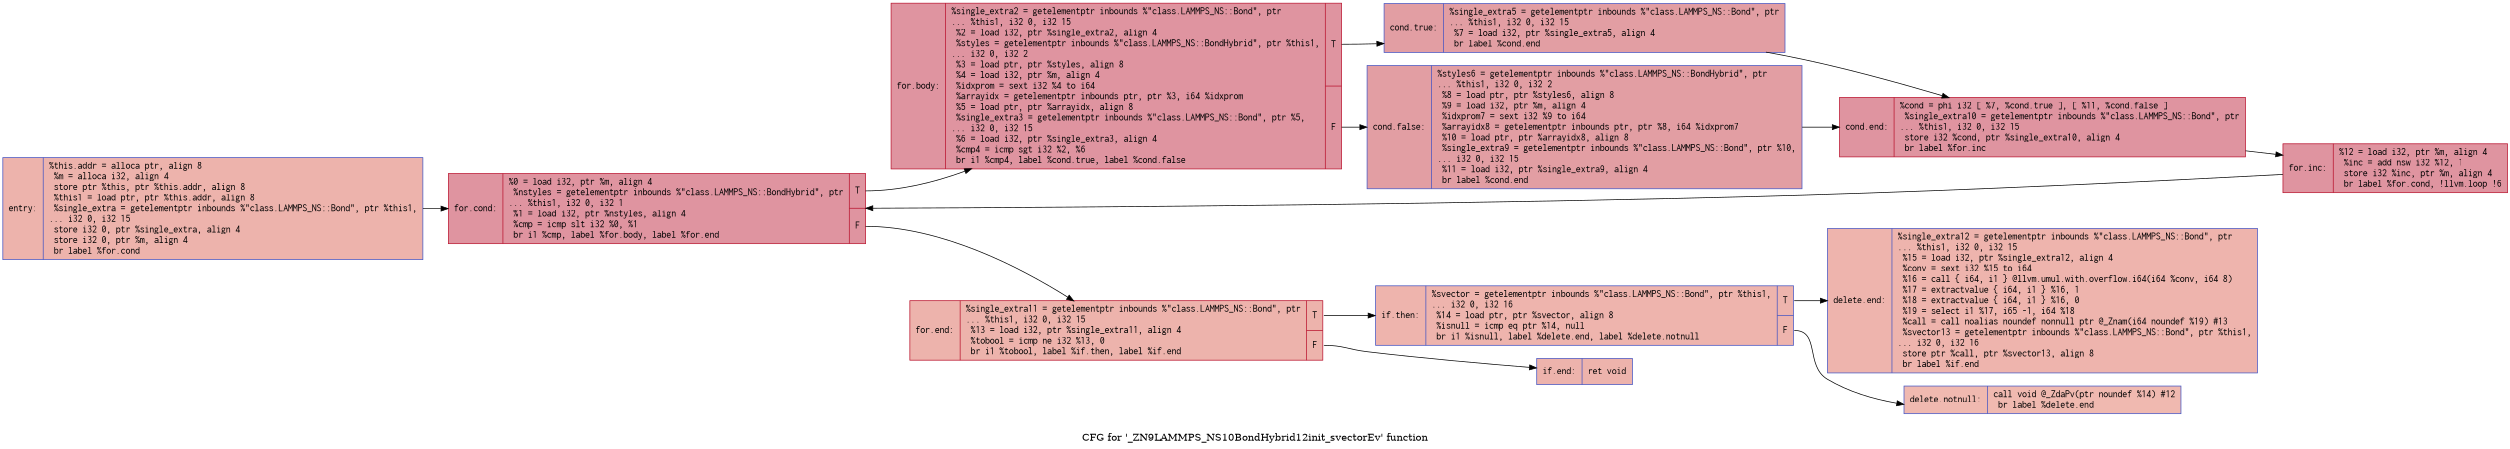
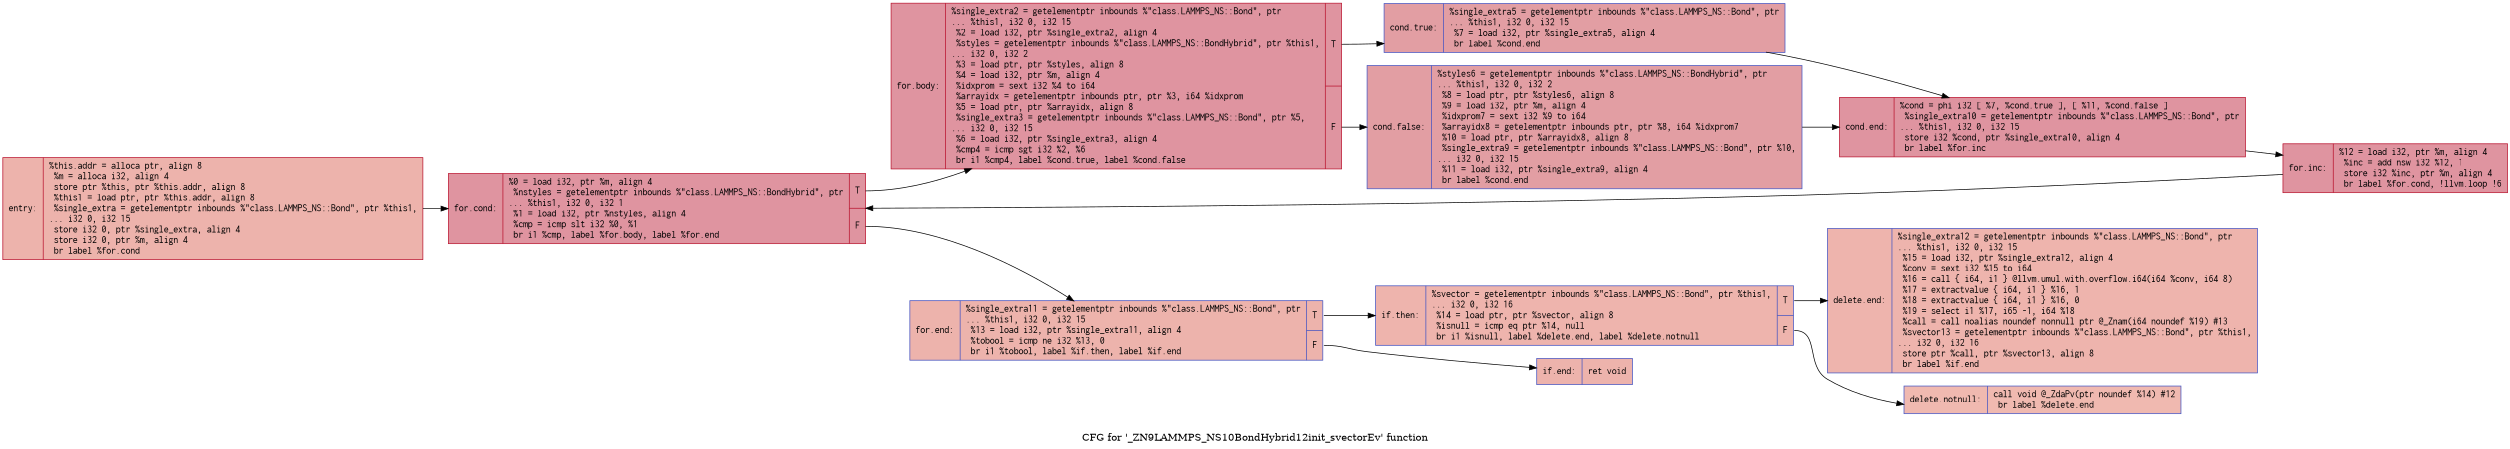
(213, 209) -> (213, 209)
(1116, 330) -> (1116, 330)
